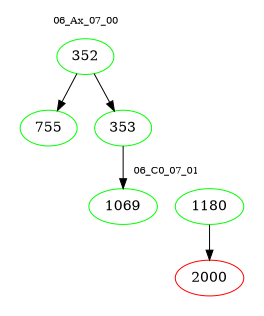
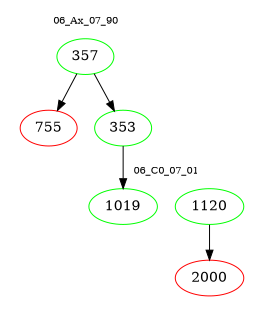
(86, 21) -> (86, 21)
(85, 57) -> (85, 57)
(49, 128) -> (49, 128)
(123, 207) -> (123, 207)
(210, 207) -> (210, 207)
